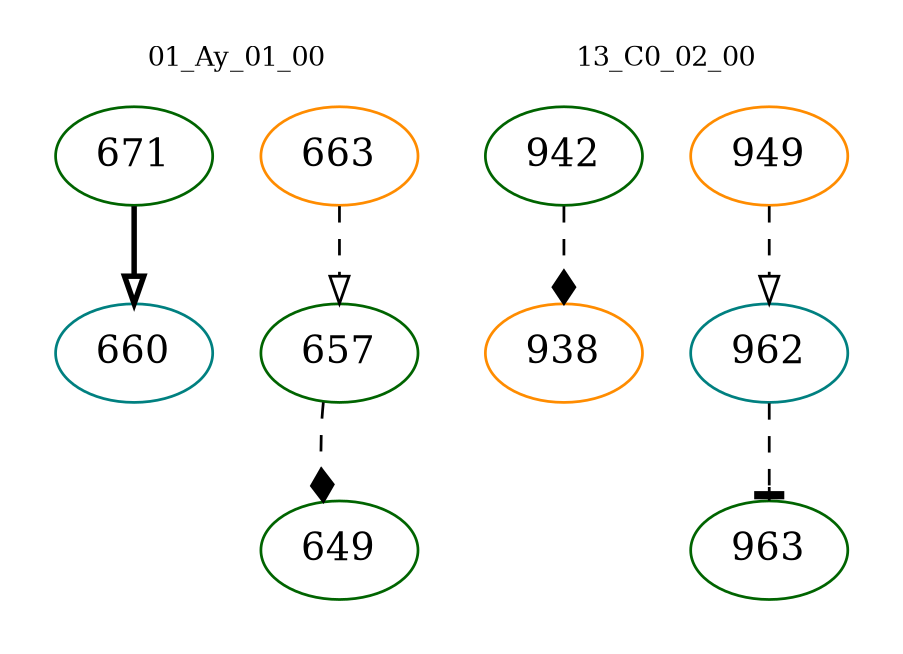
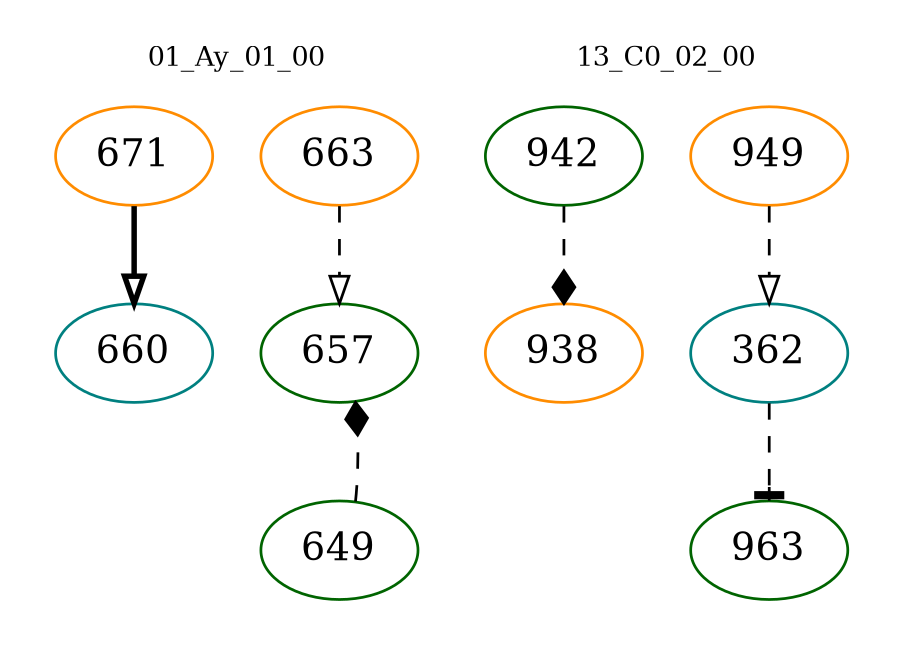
(134, 156) -> (134, 156)
(769, 353) -> (769, 353)
(321, 435) -> (358, 469)
